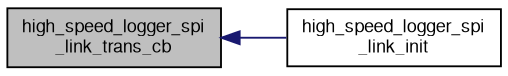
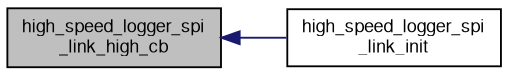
(114, 38) -> (114, 38)
